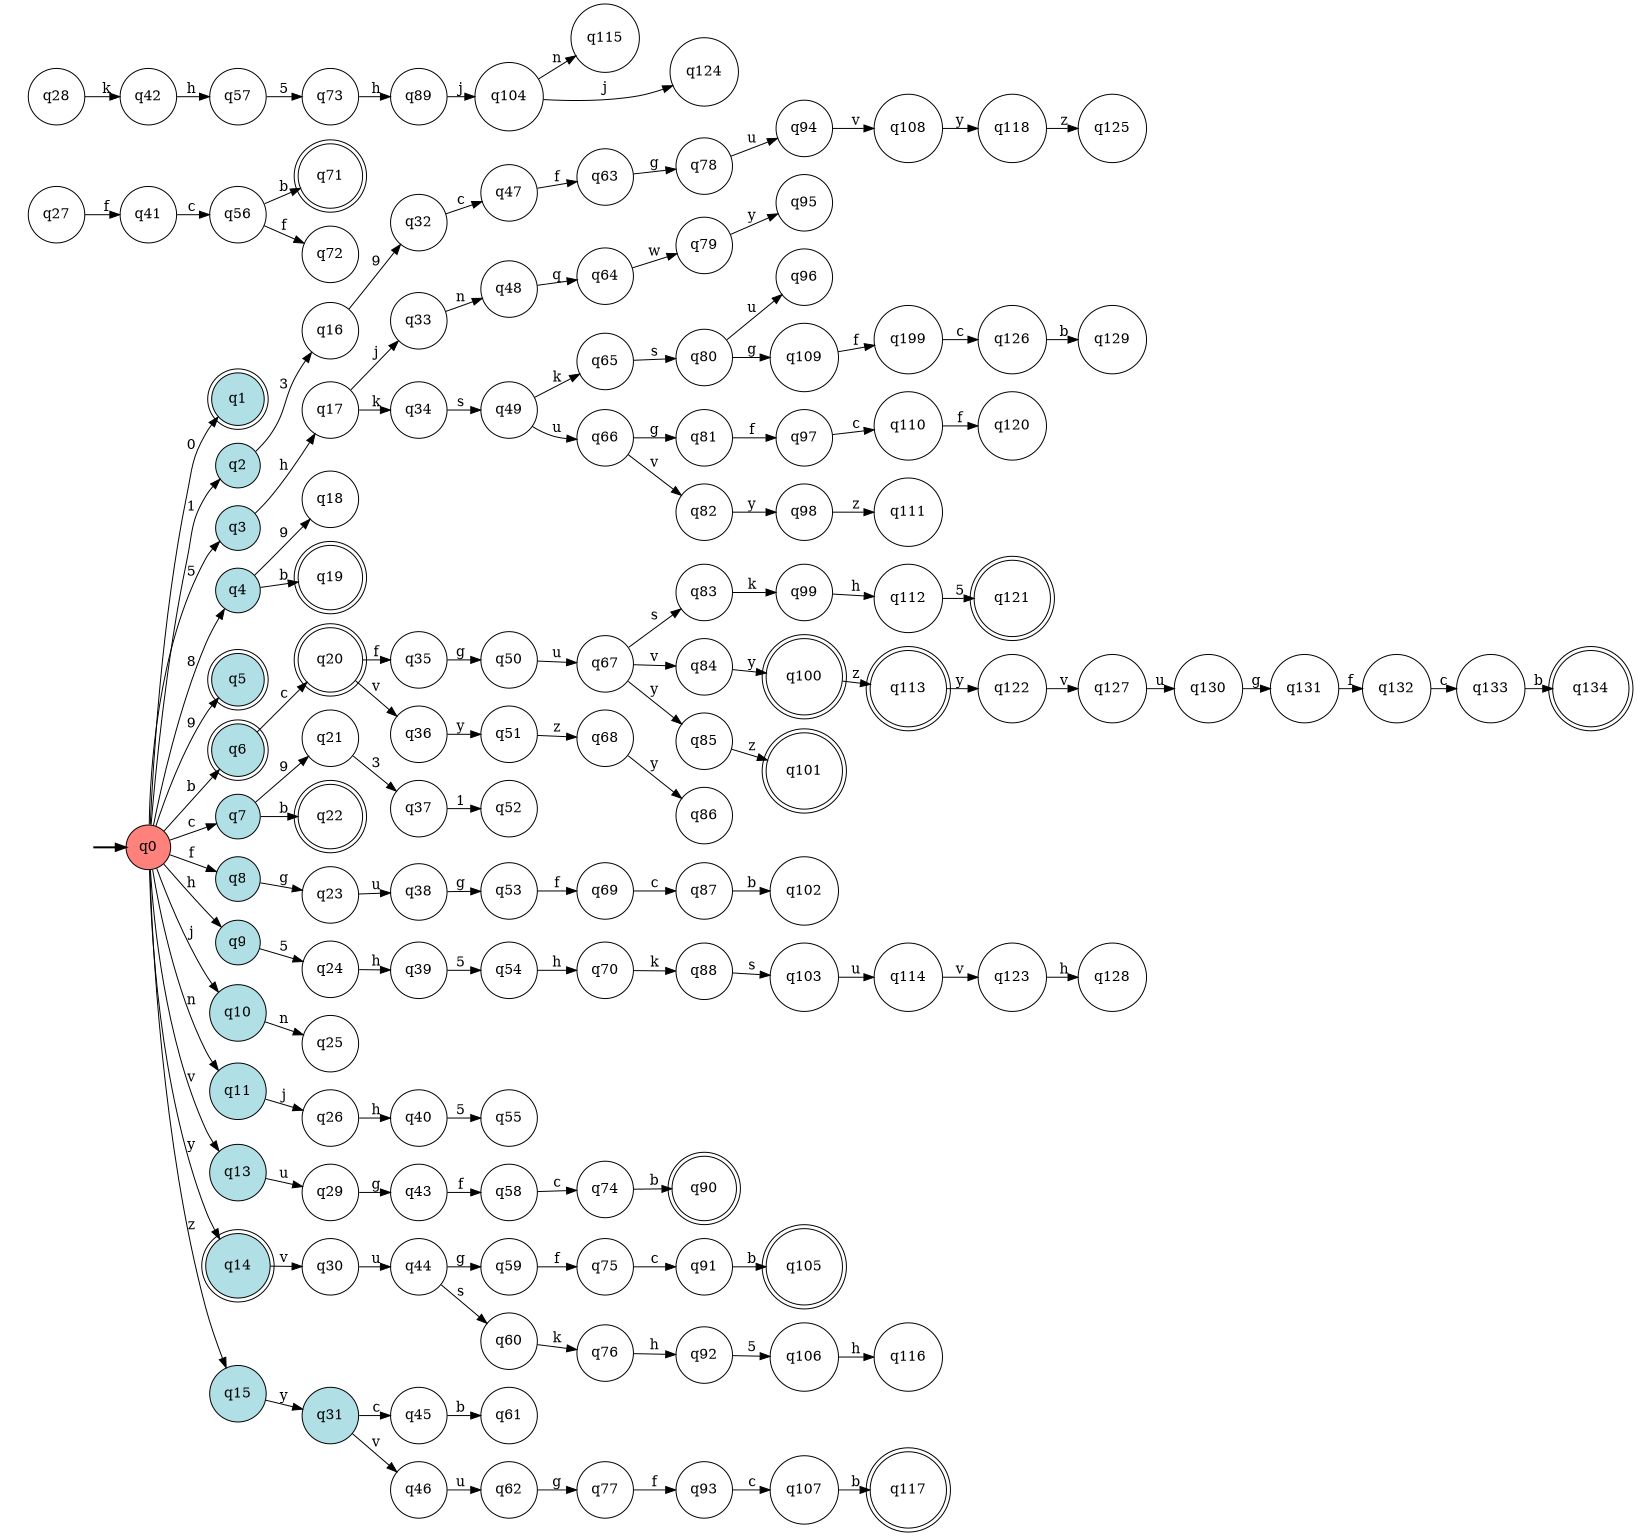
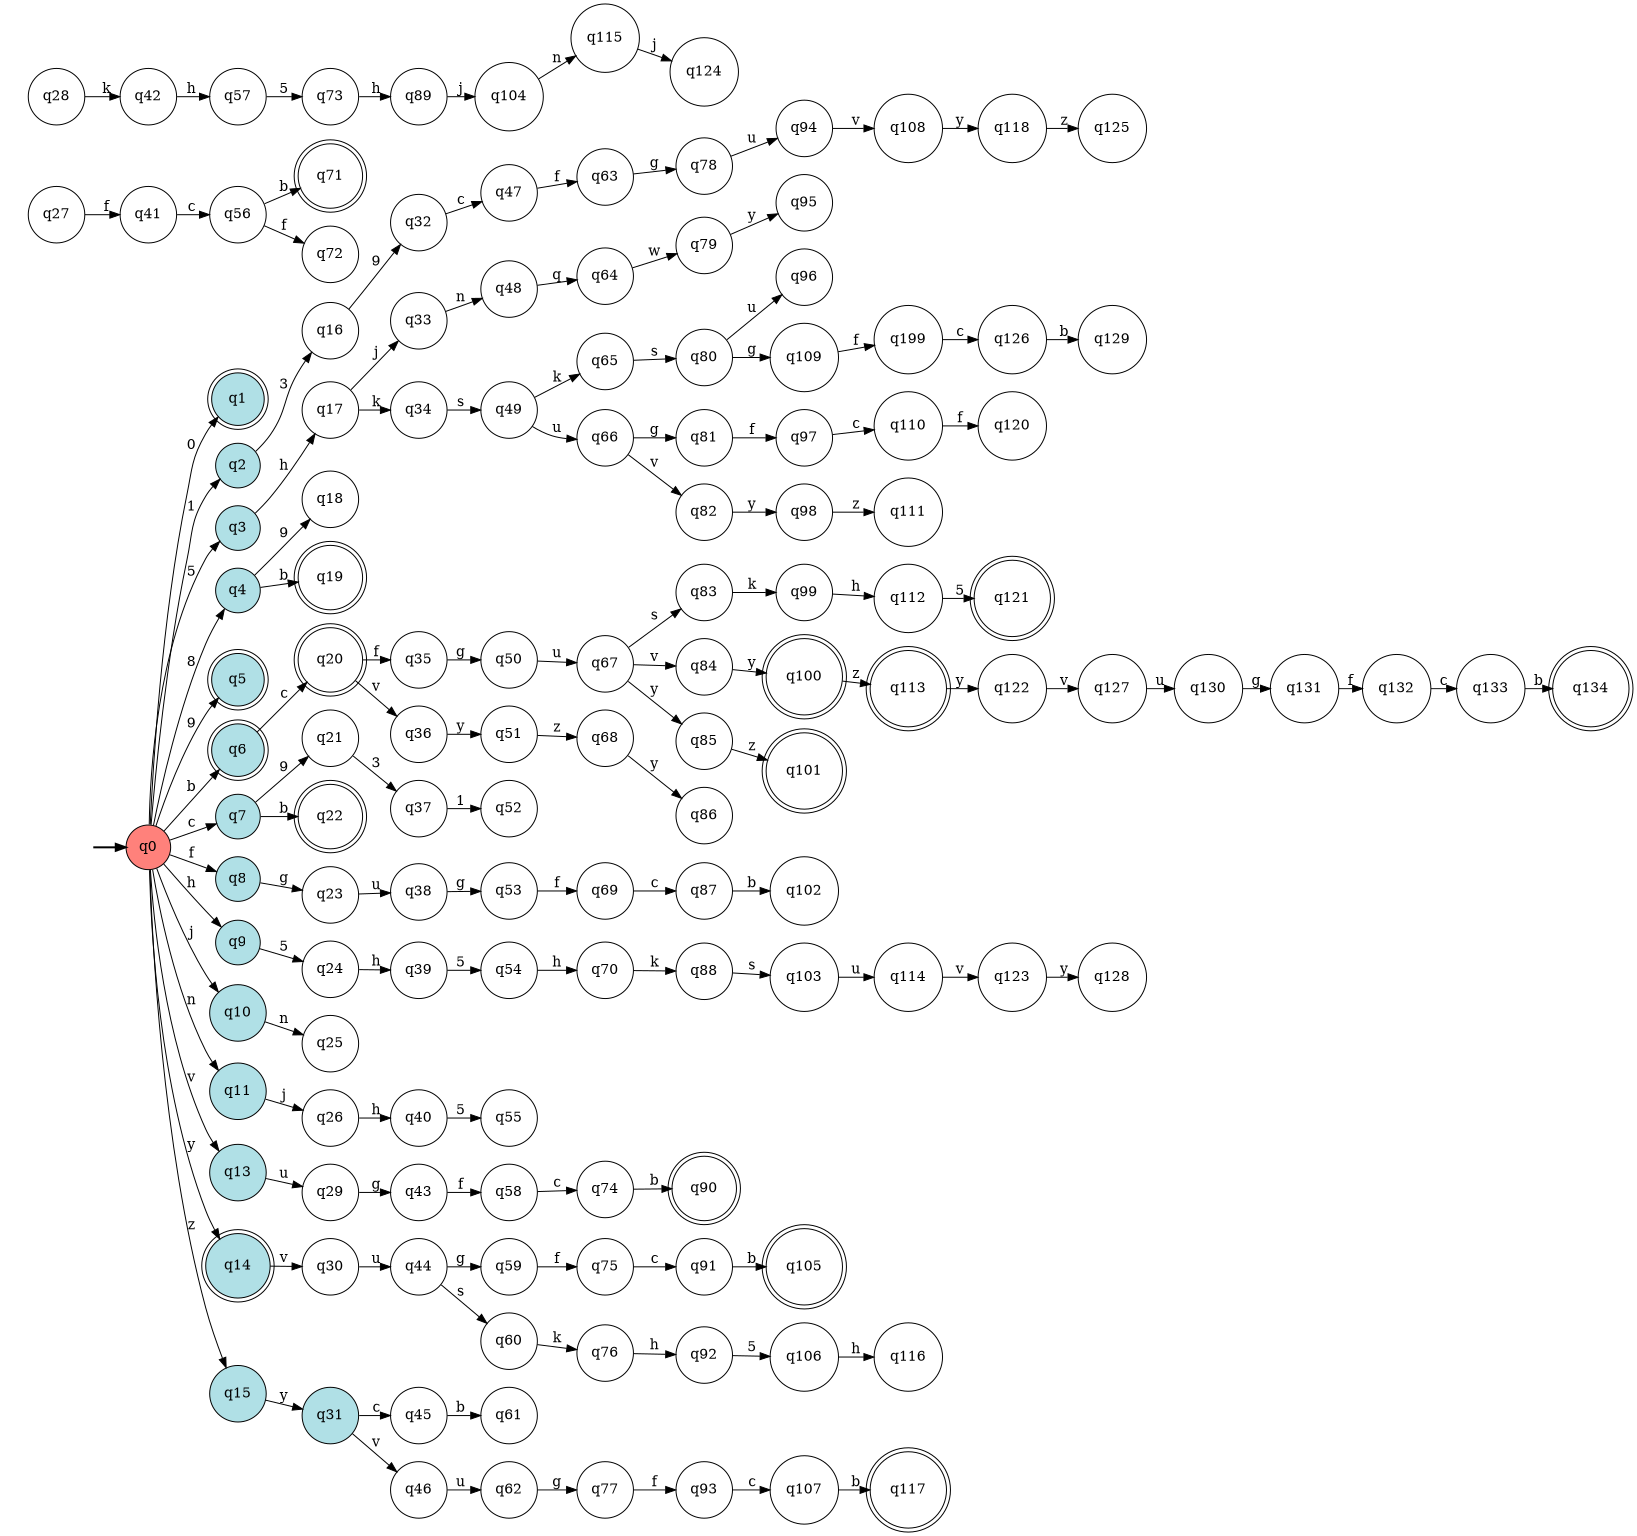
(604, 100) -> (650, 53)
(1064, 970) -> (1064, 970)
